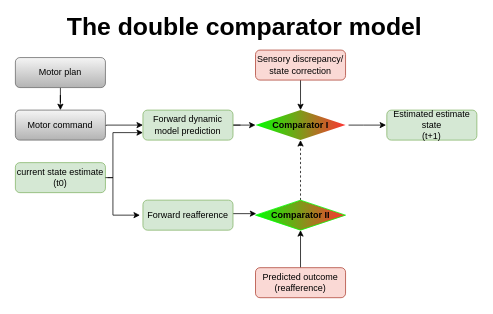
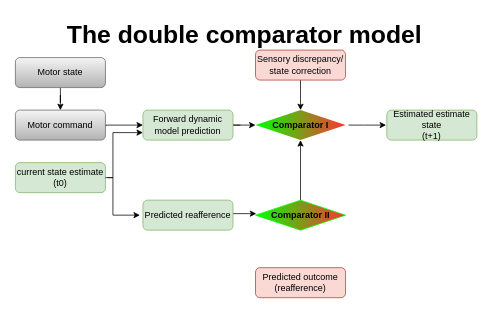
(244, 27) -> (244, 34)
(60, 72) -> (60, 72)
(300, 172) -> (300, 172)
(188, 215) -> (188, 215)
(300, 251) -> none
